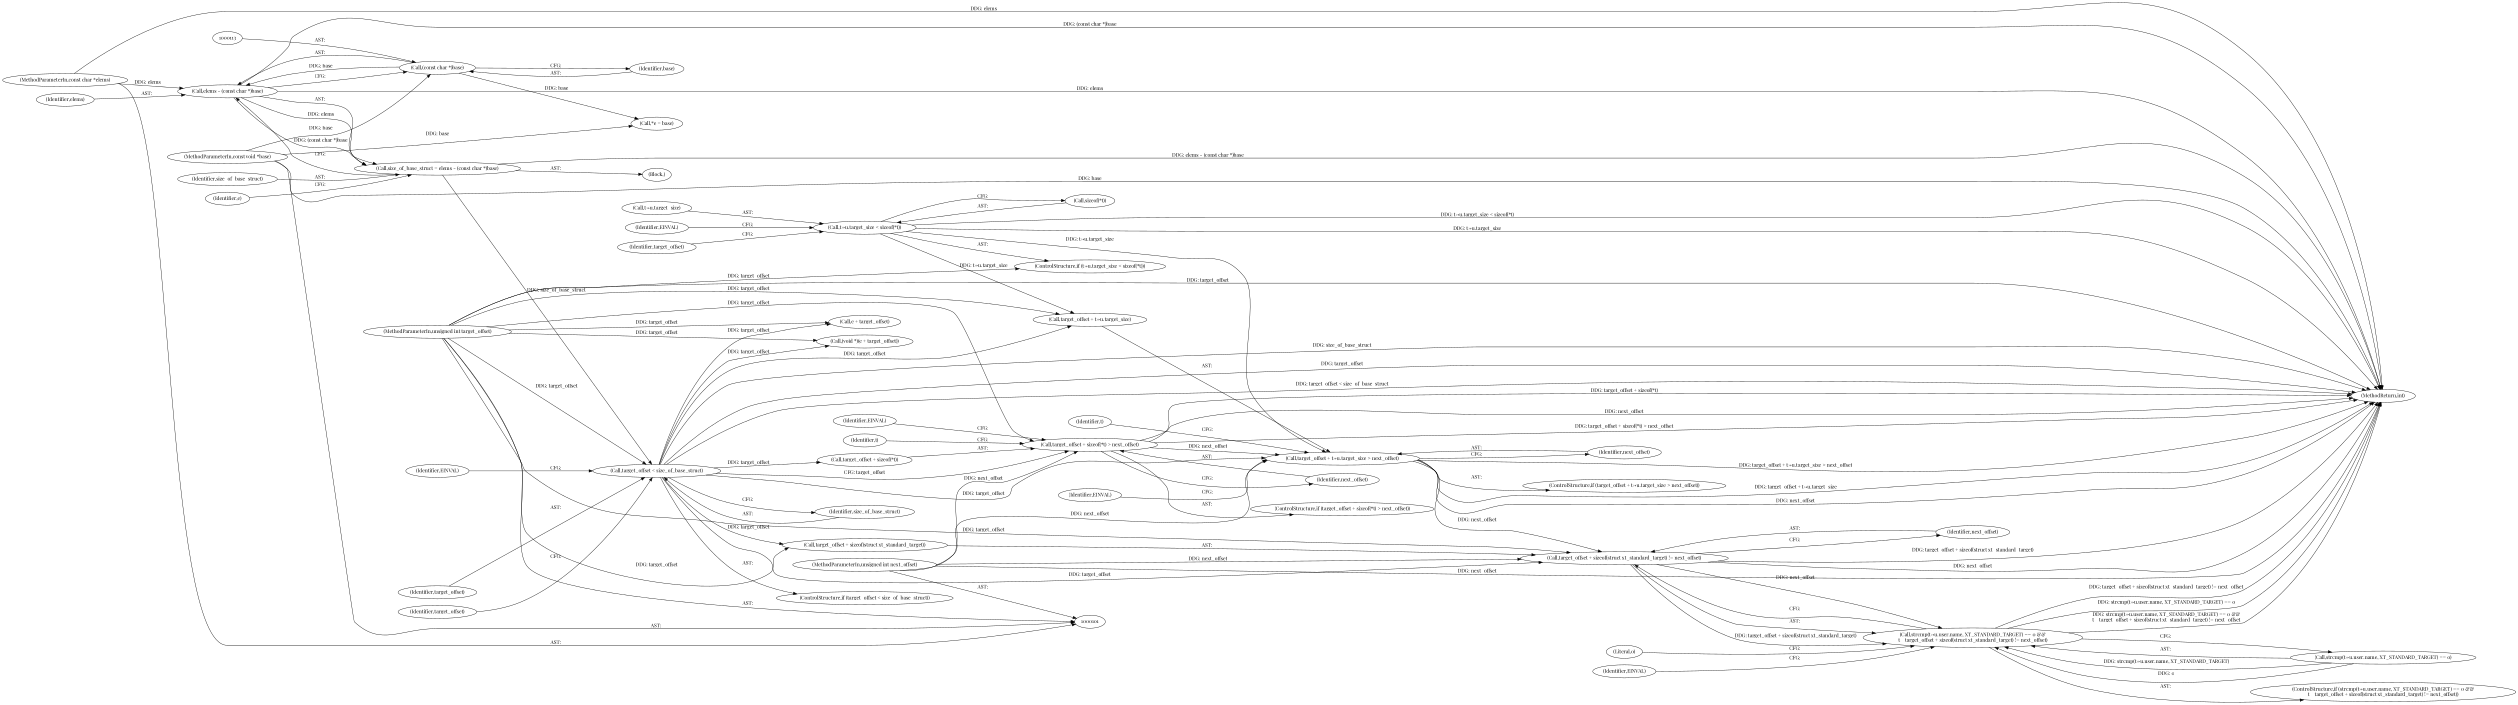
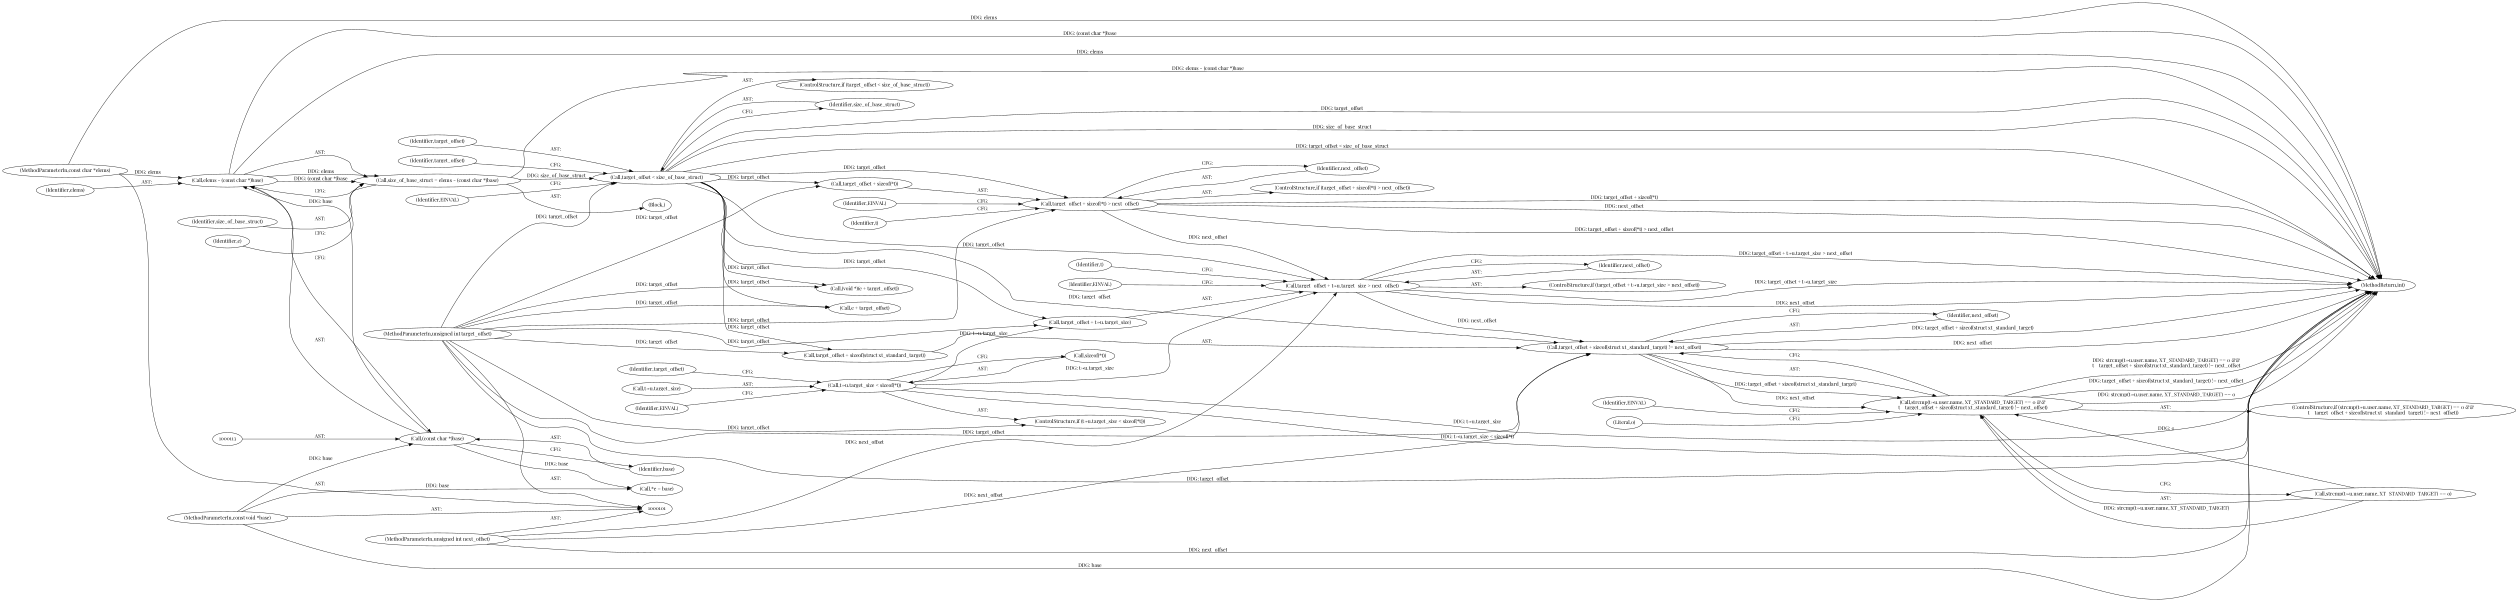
none -> (635, 256)
(865, 473) -> (865, 168)
(959, 490) -> none
